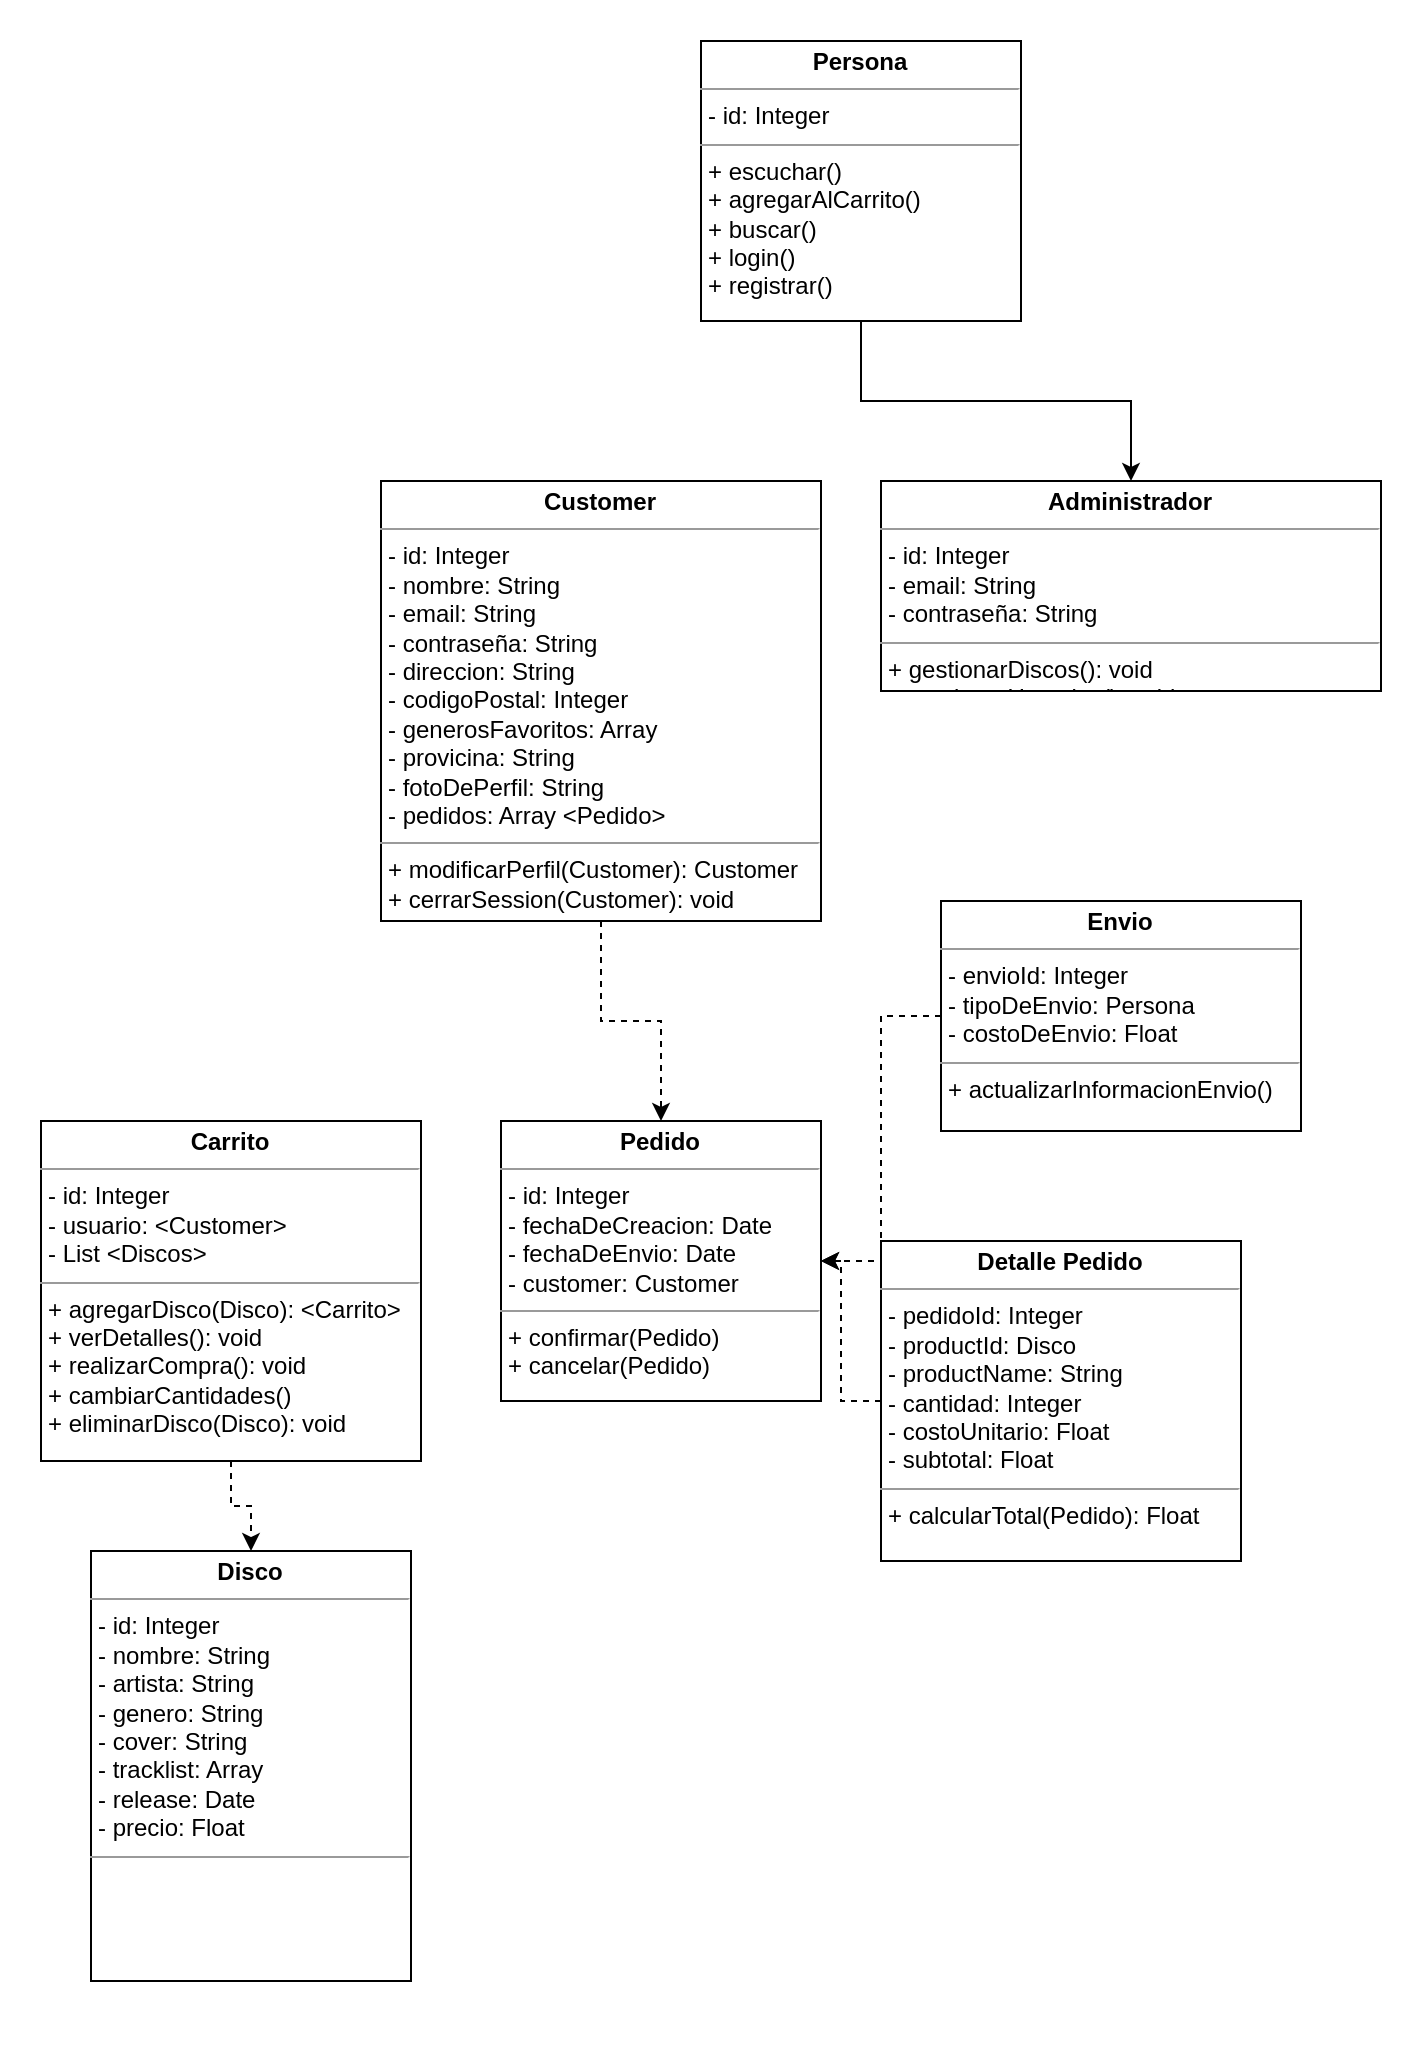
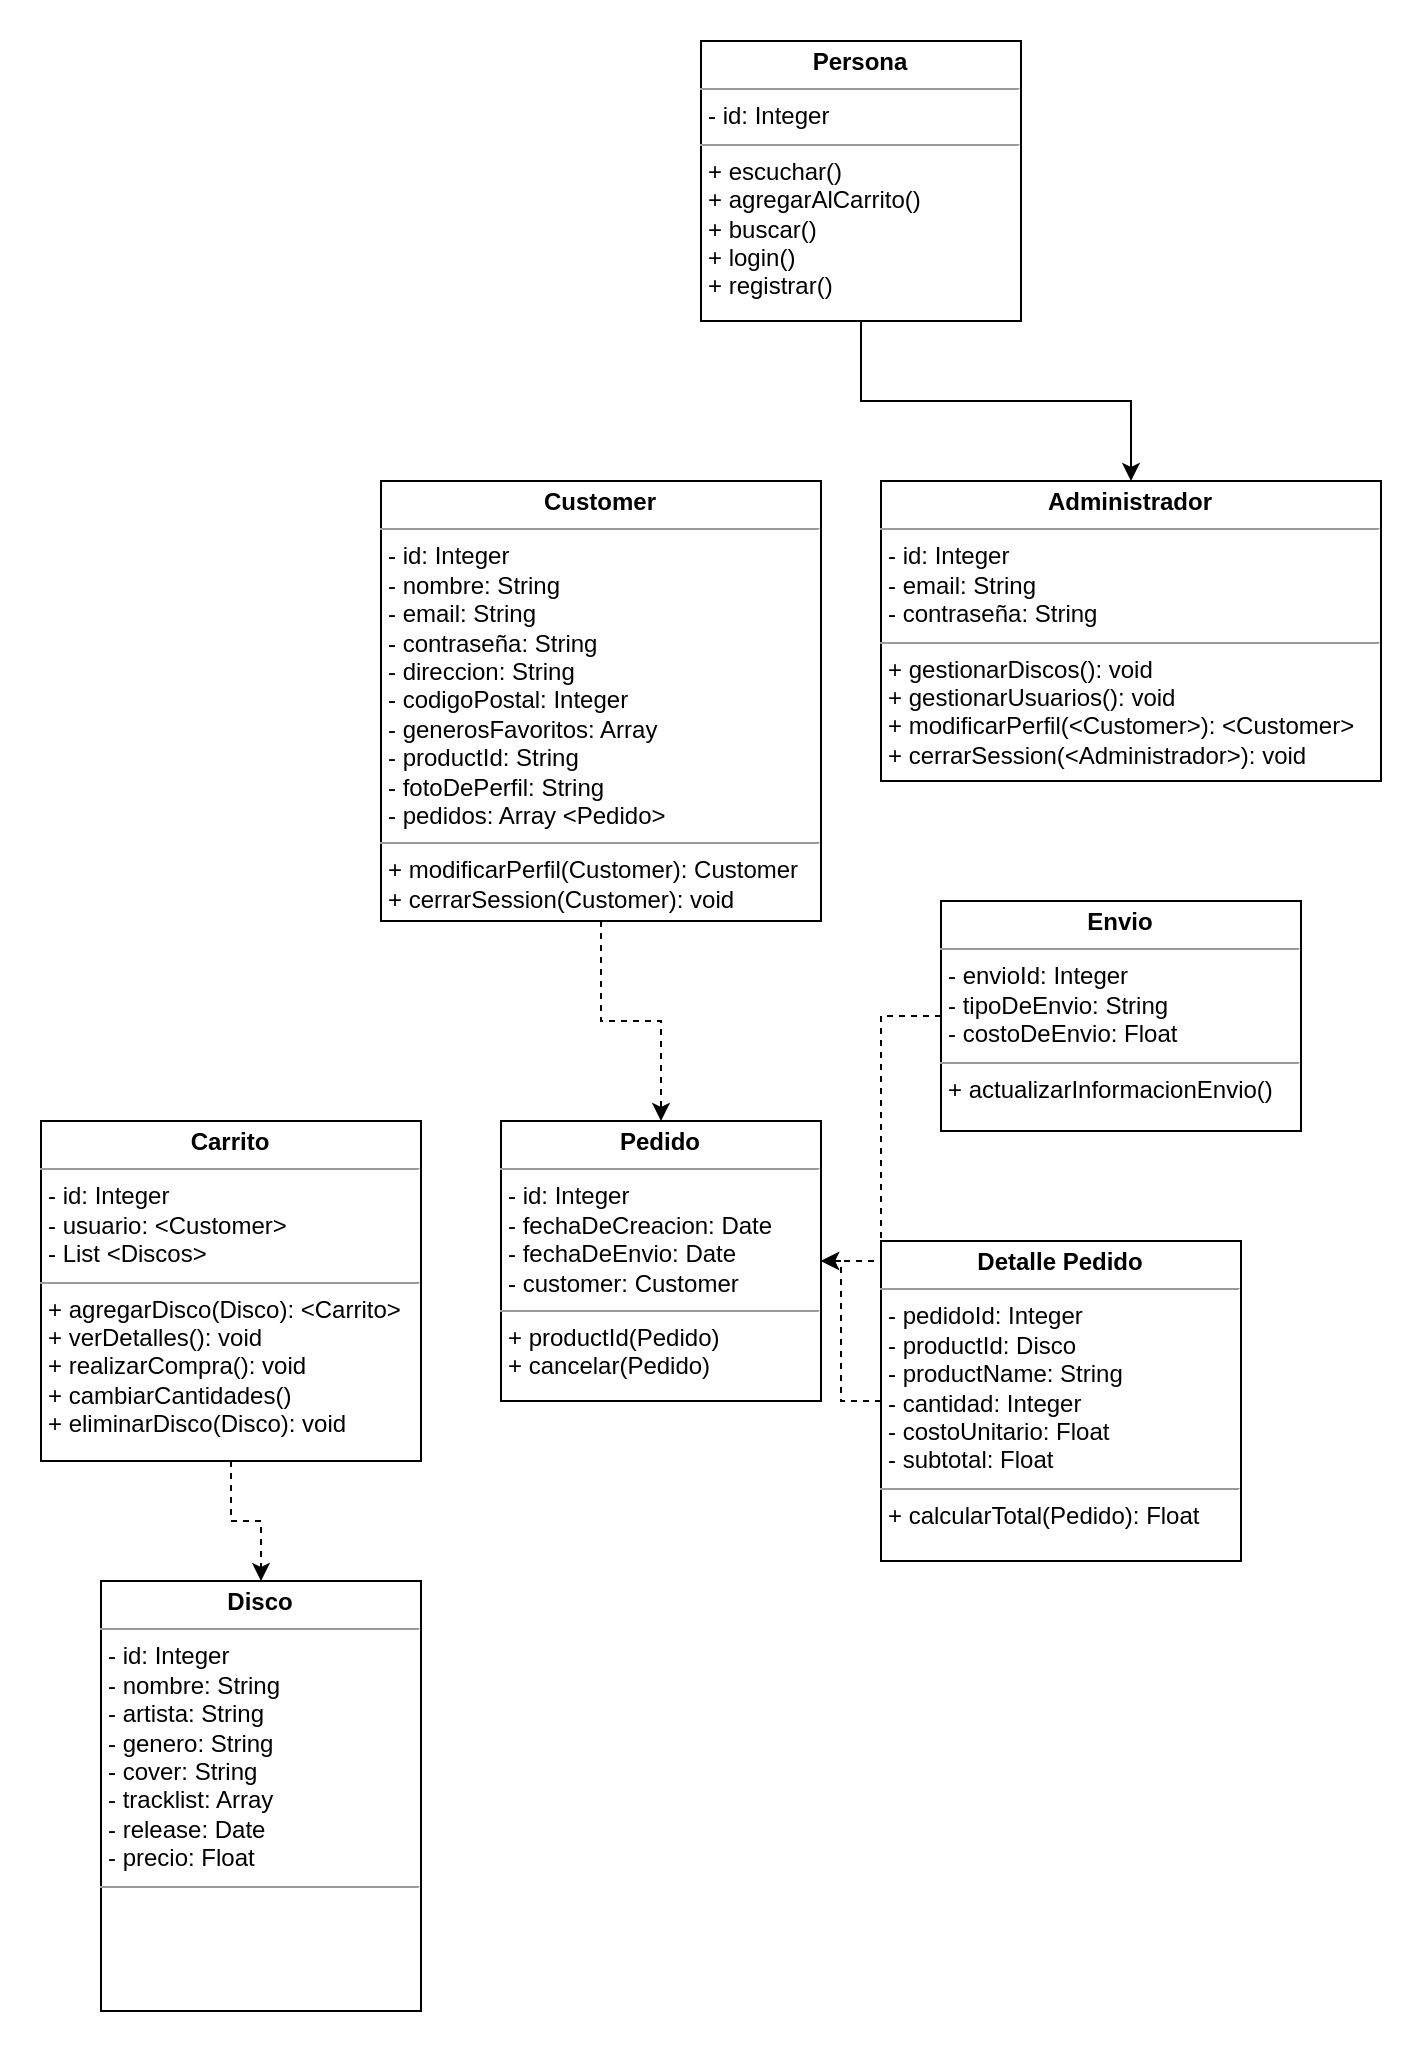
(1131, 586) -> (1131, 631)
(608, 668) -> (608, 668)
(1127, 973) -> (1127, 973)
(643, 1222) -> (643, 1222)
(251, 1766) -> (261, 1796)
